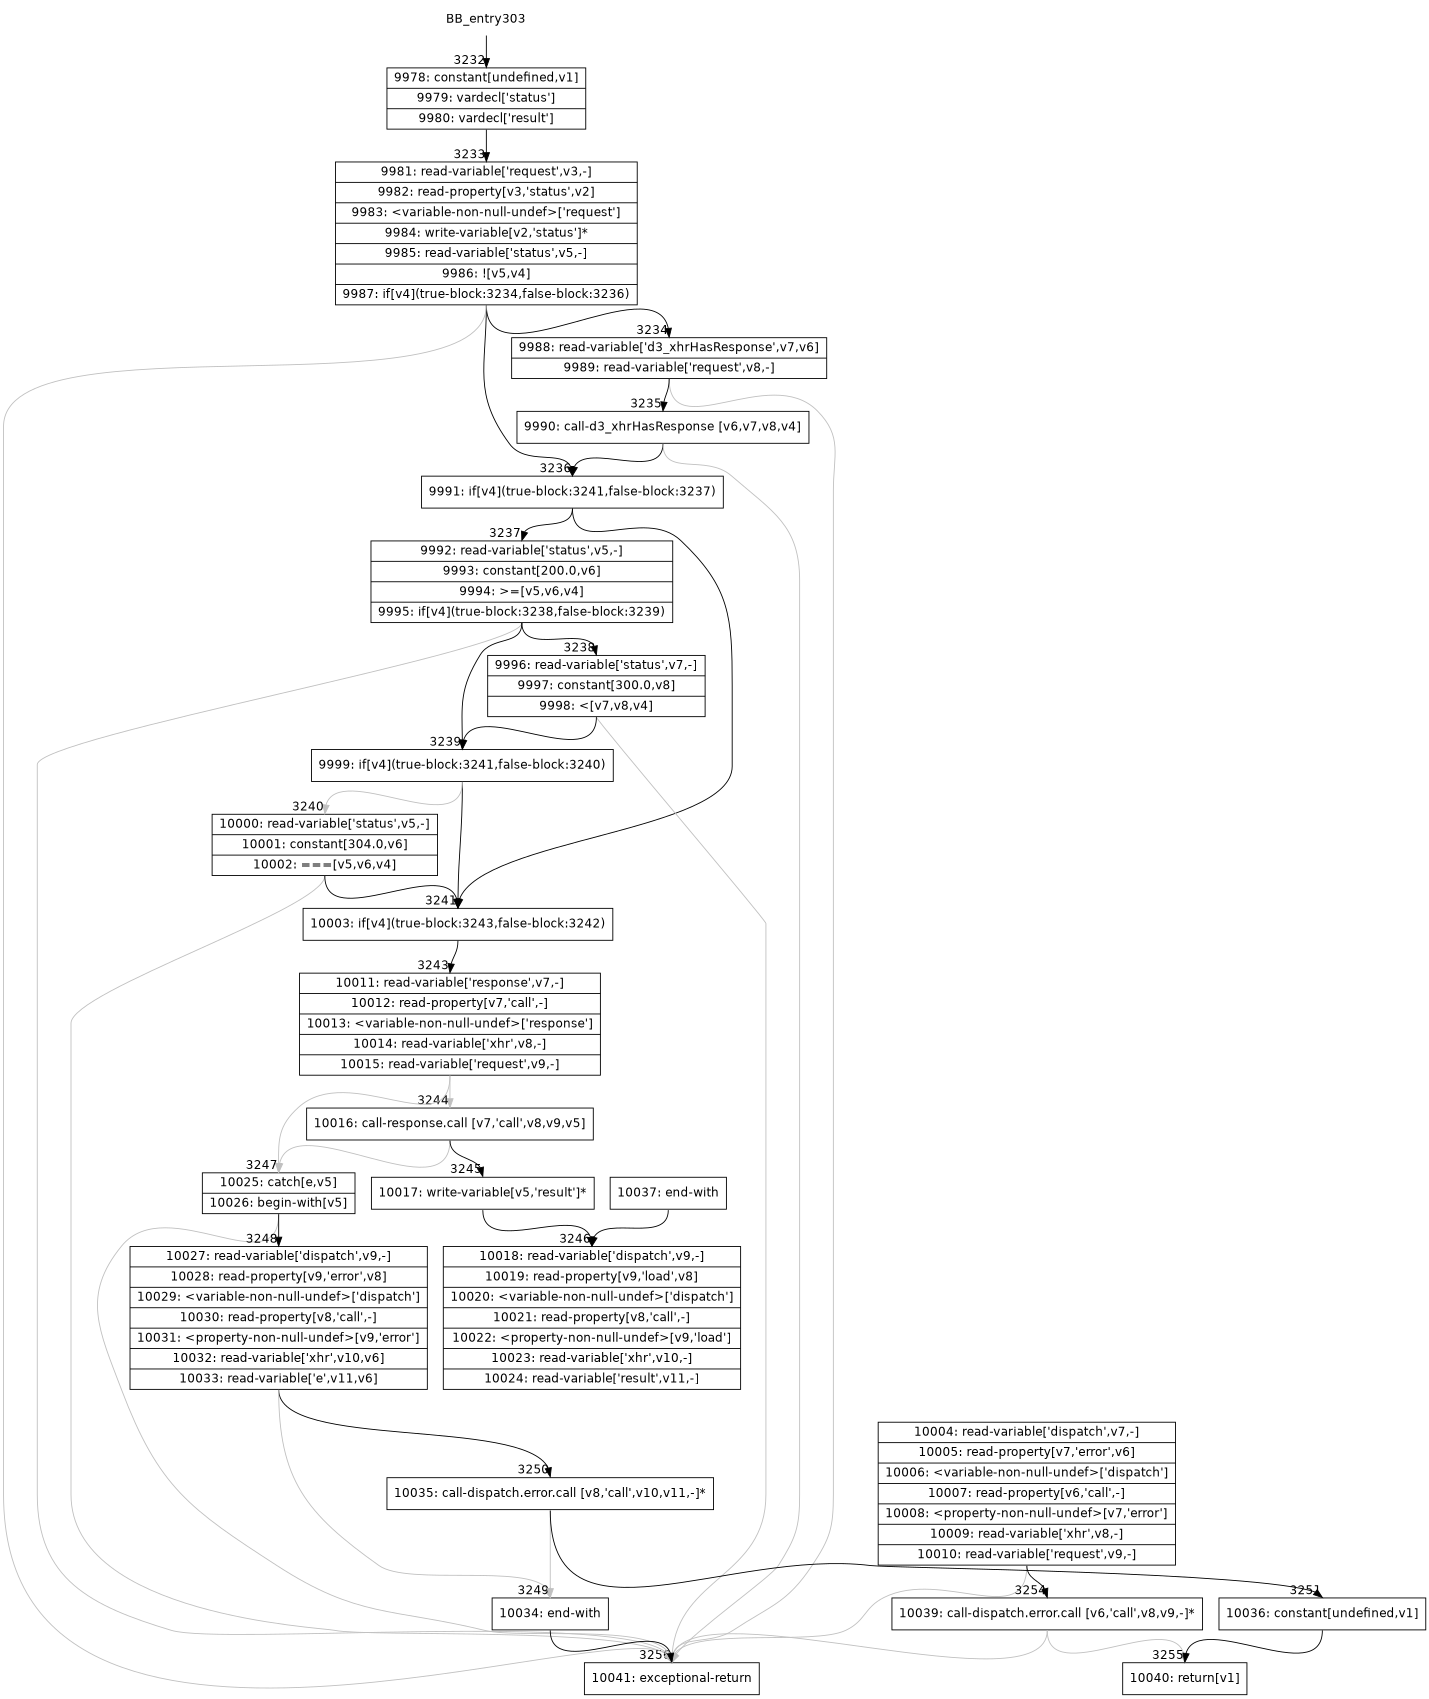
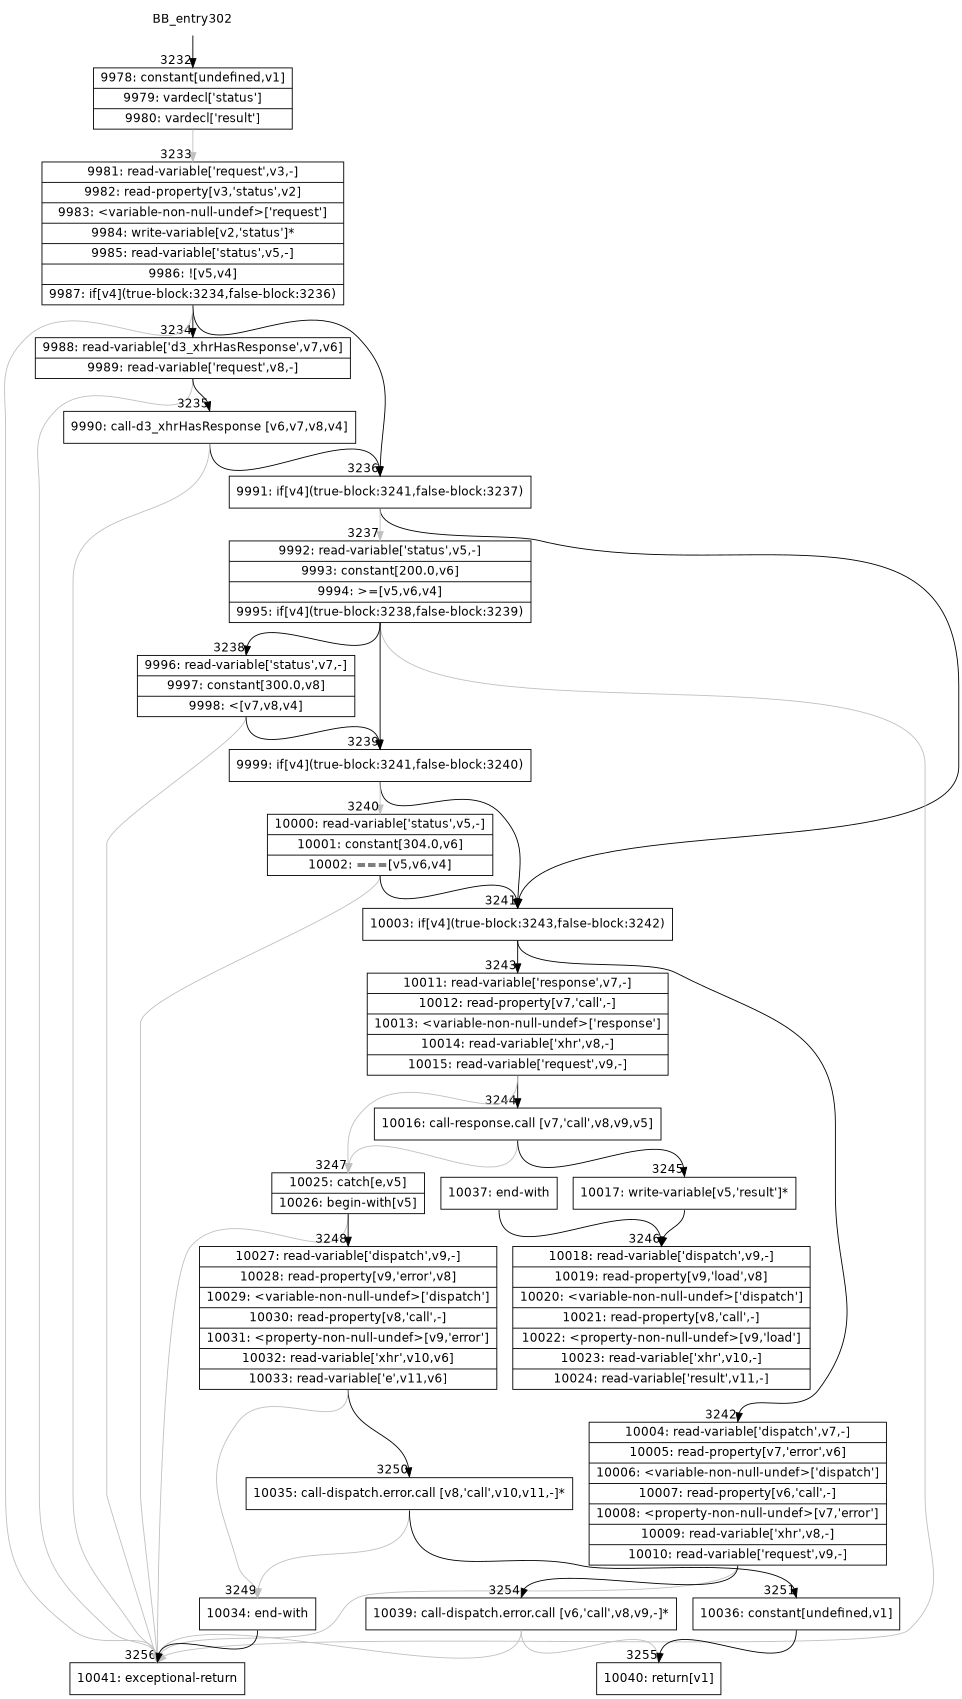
(486, 20) -> (193, 20)
(486, 141) -> (193, 141)
(552, 524) -> (380, 521)
(450, 1087) -> (518, 1087)
none -> (833, 1102)
